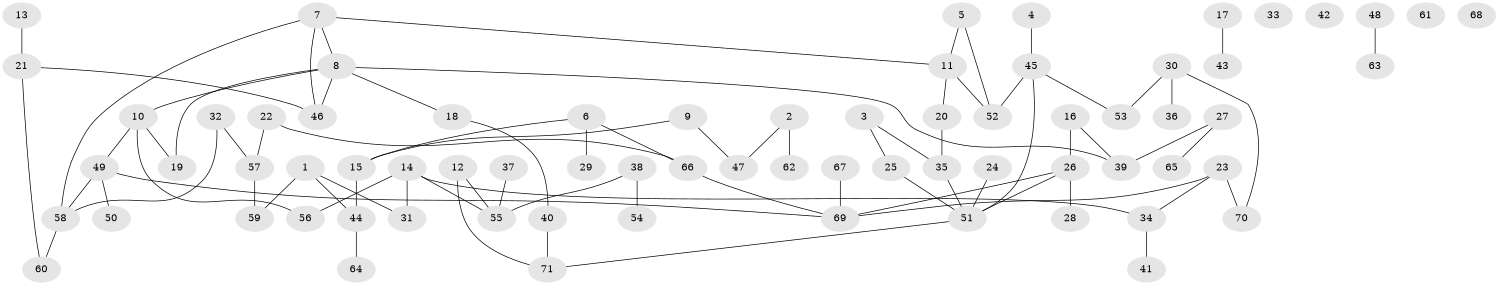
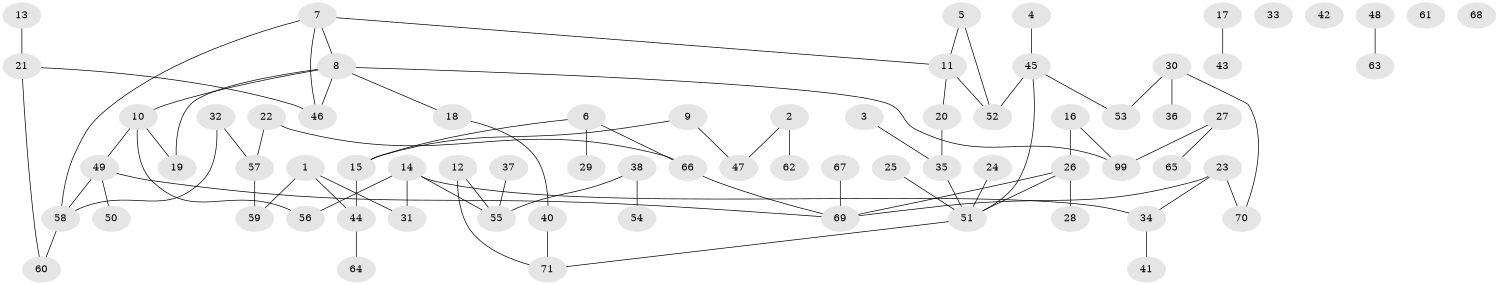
(878, 143) -> none
(1121, 168) -> (1121, 168)
